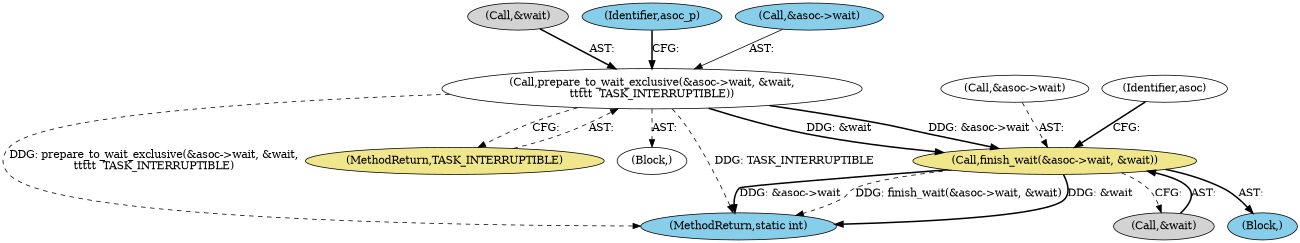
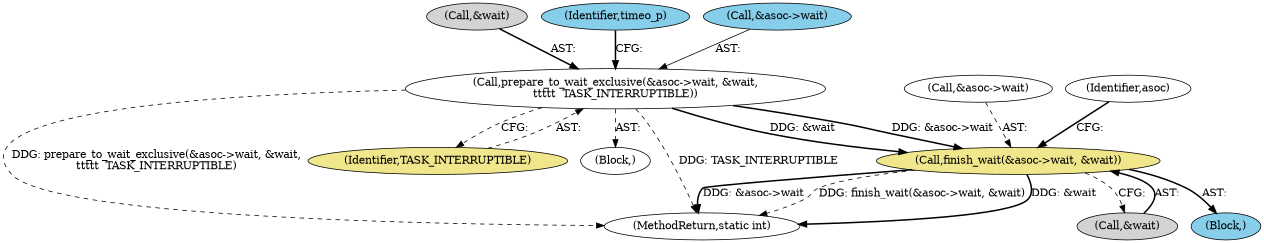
(652, 17) -> (615, 17)
(455, 161) -> (438, 161)
(739, 226) -> (702, 226)
